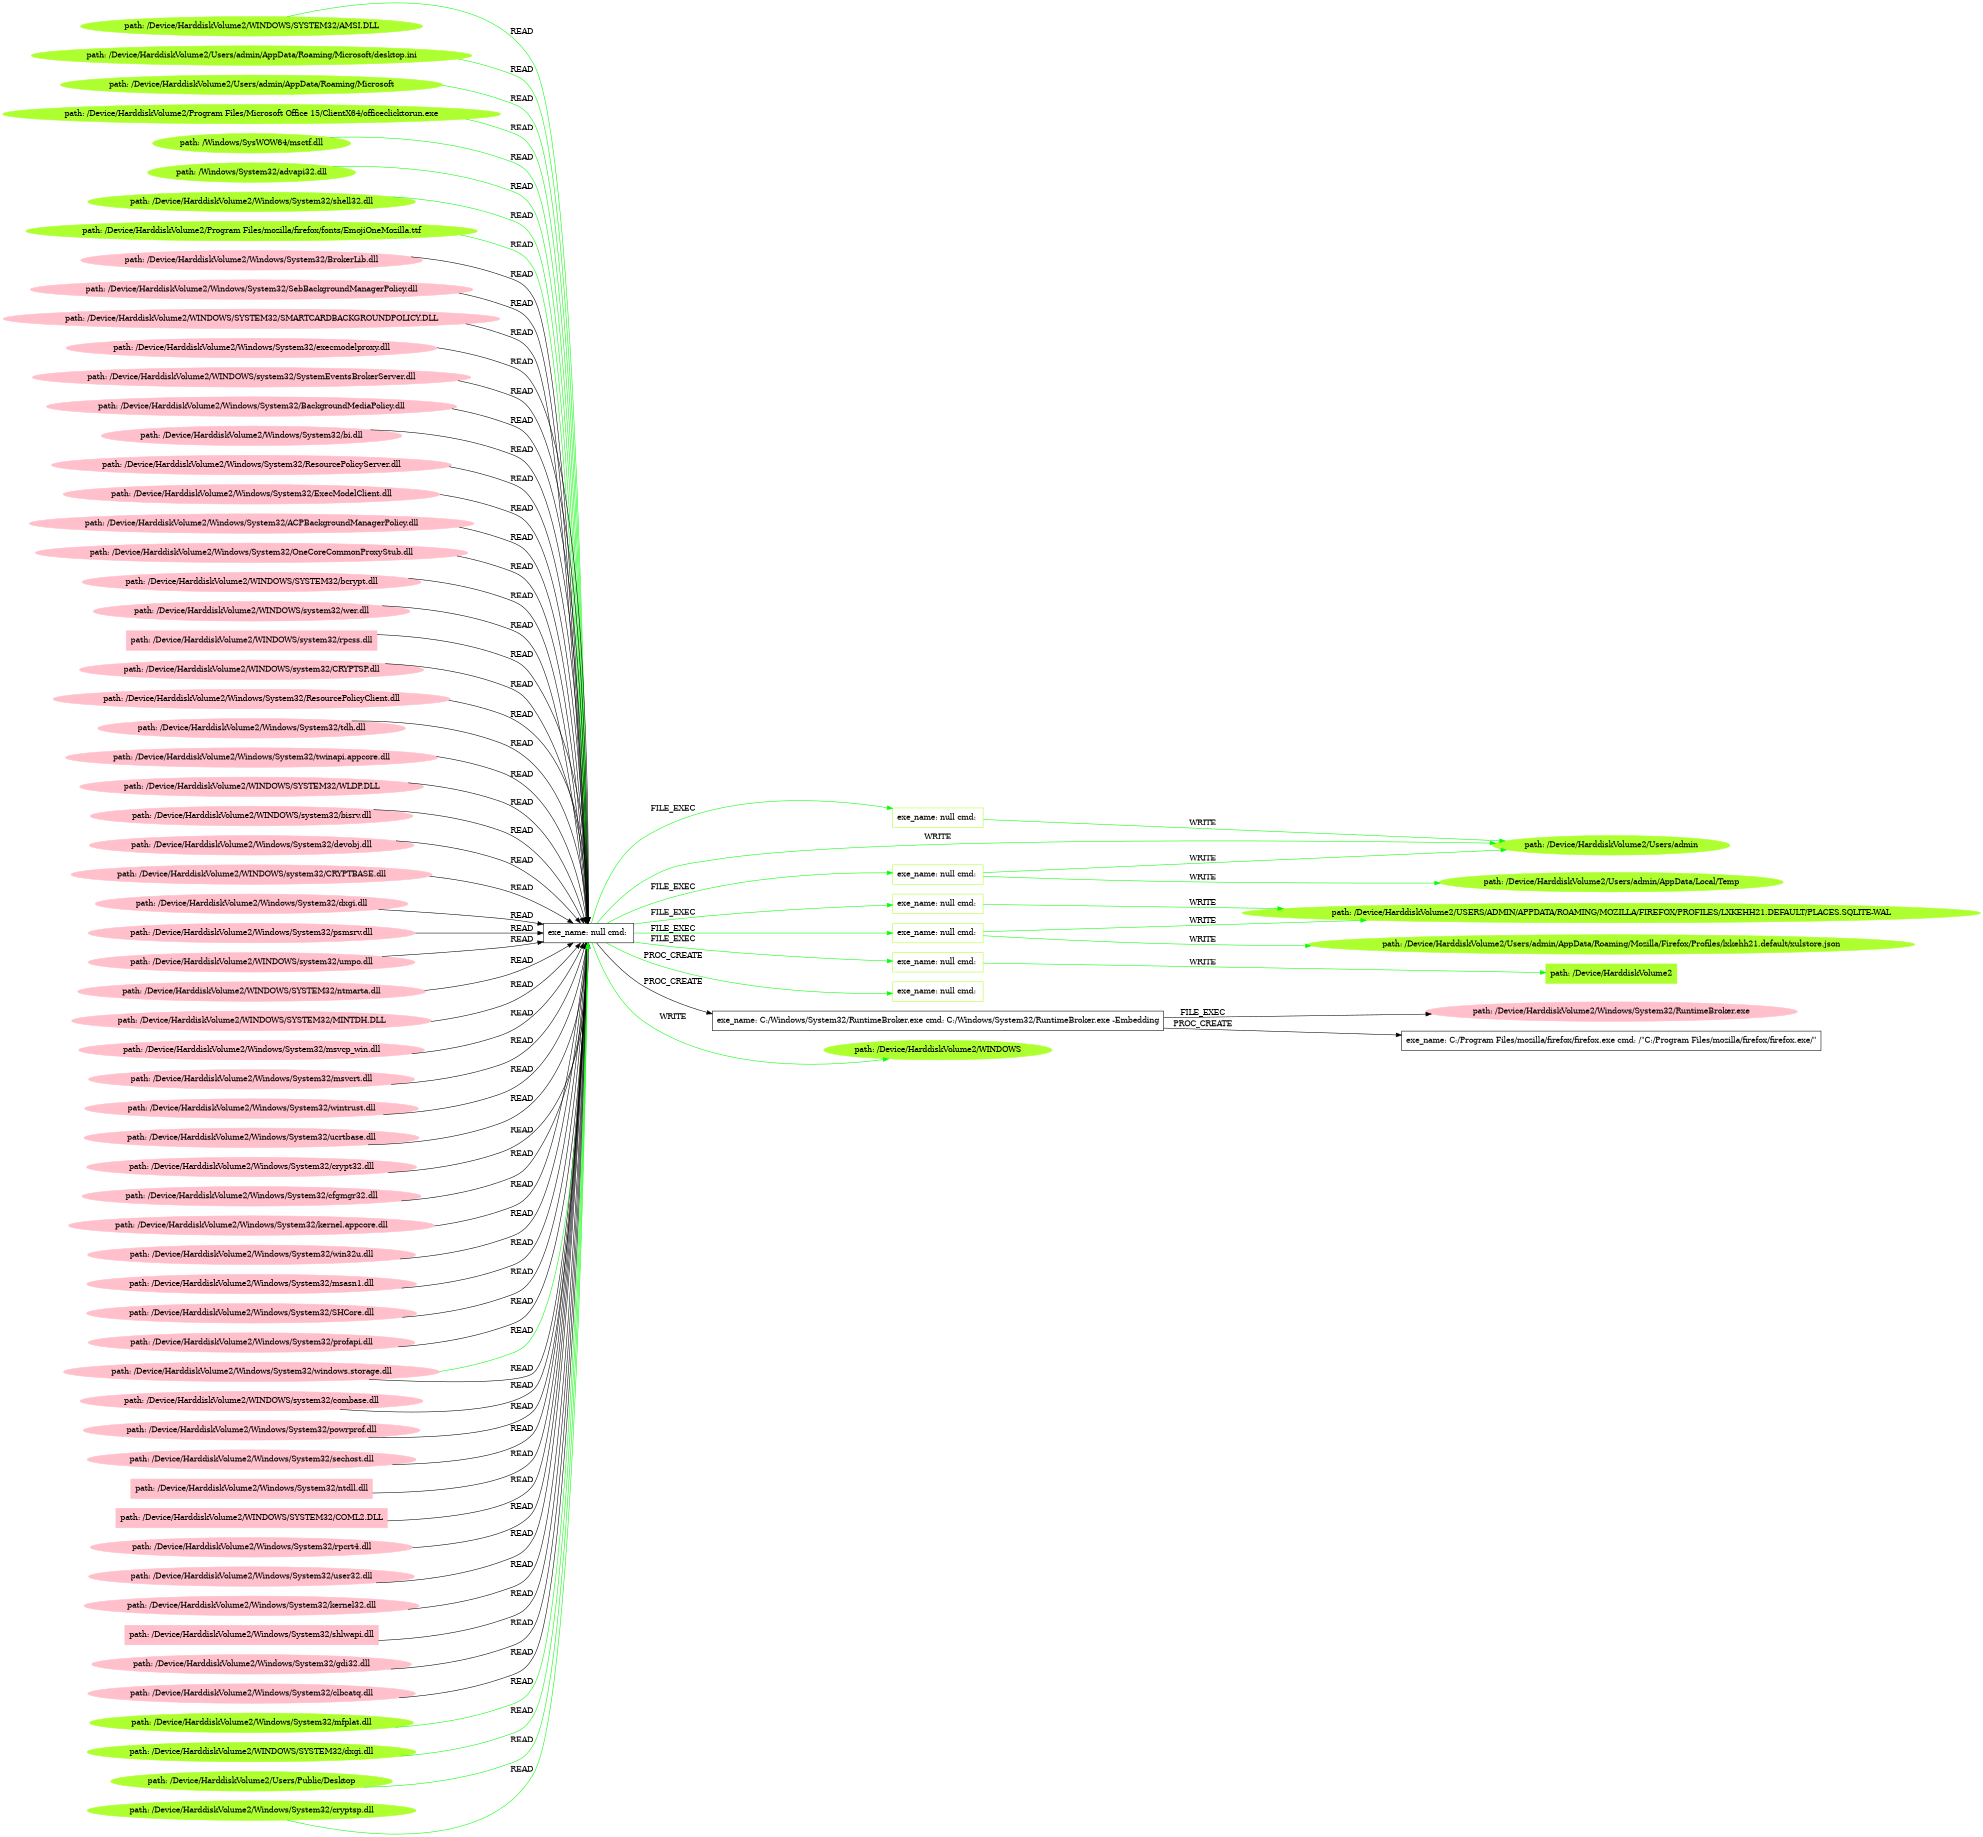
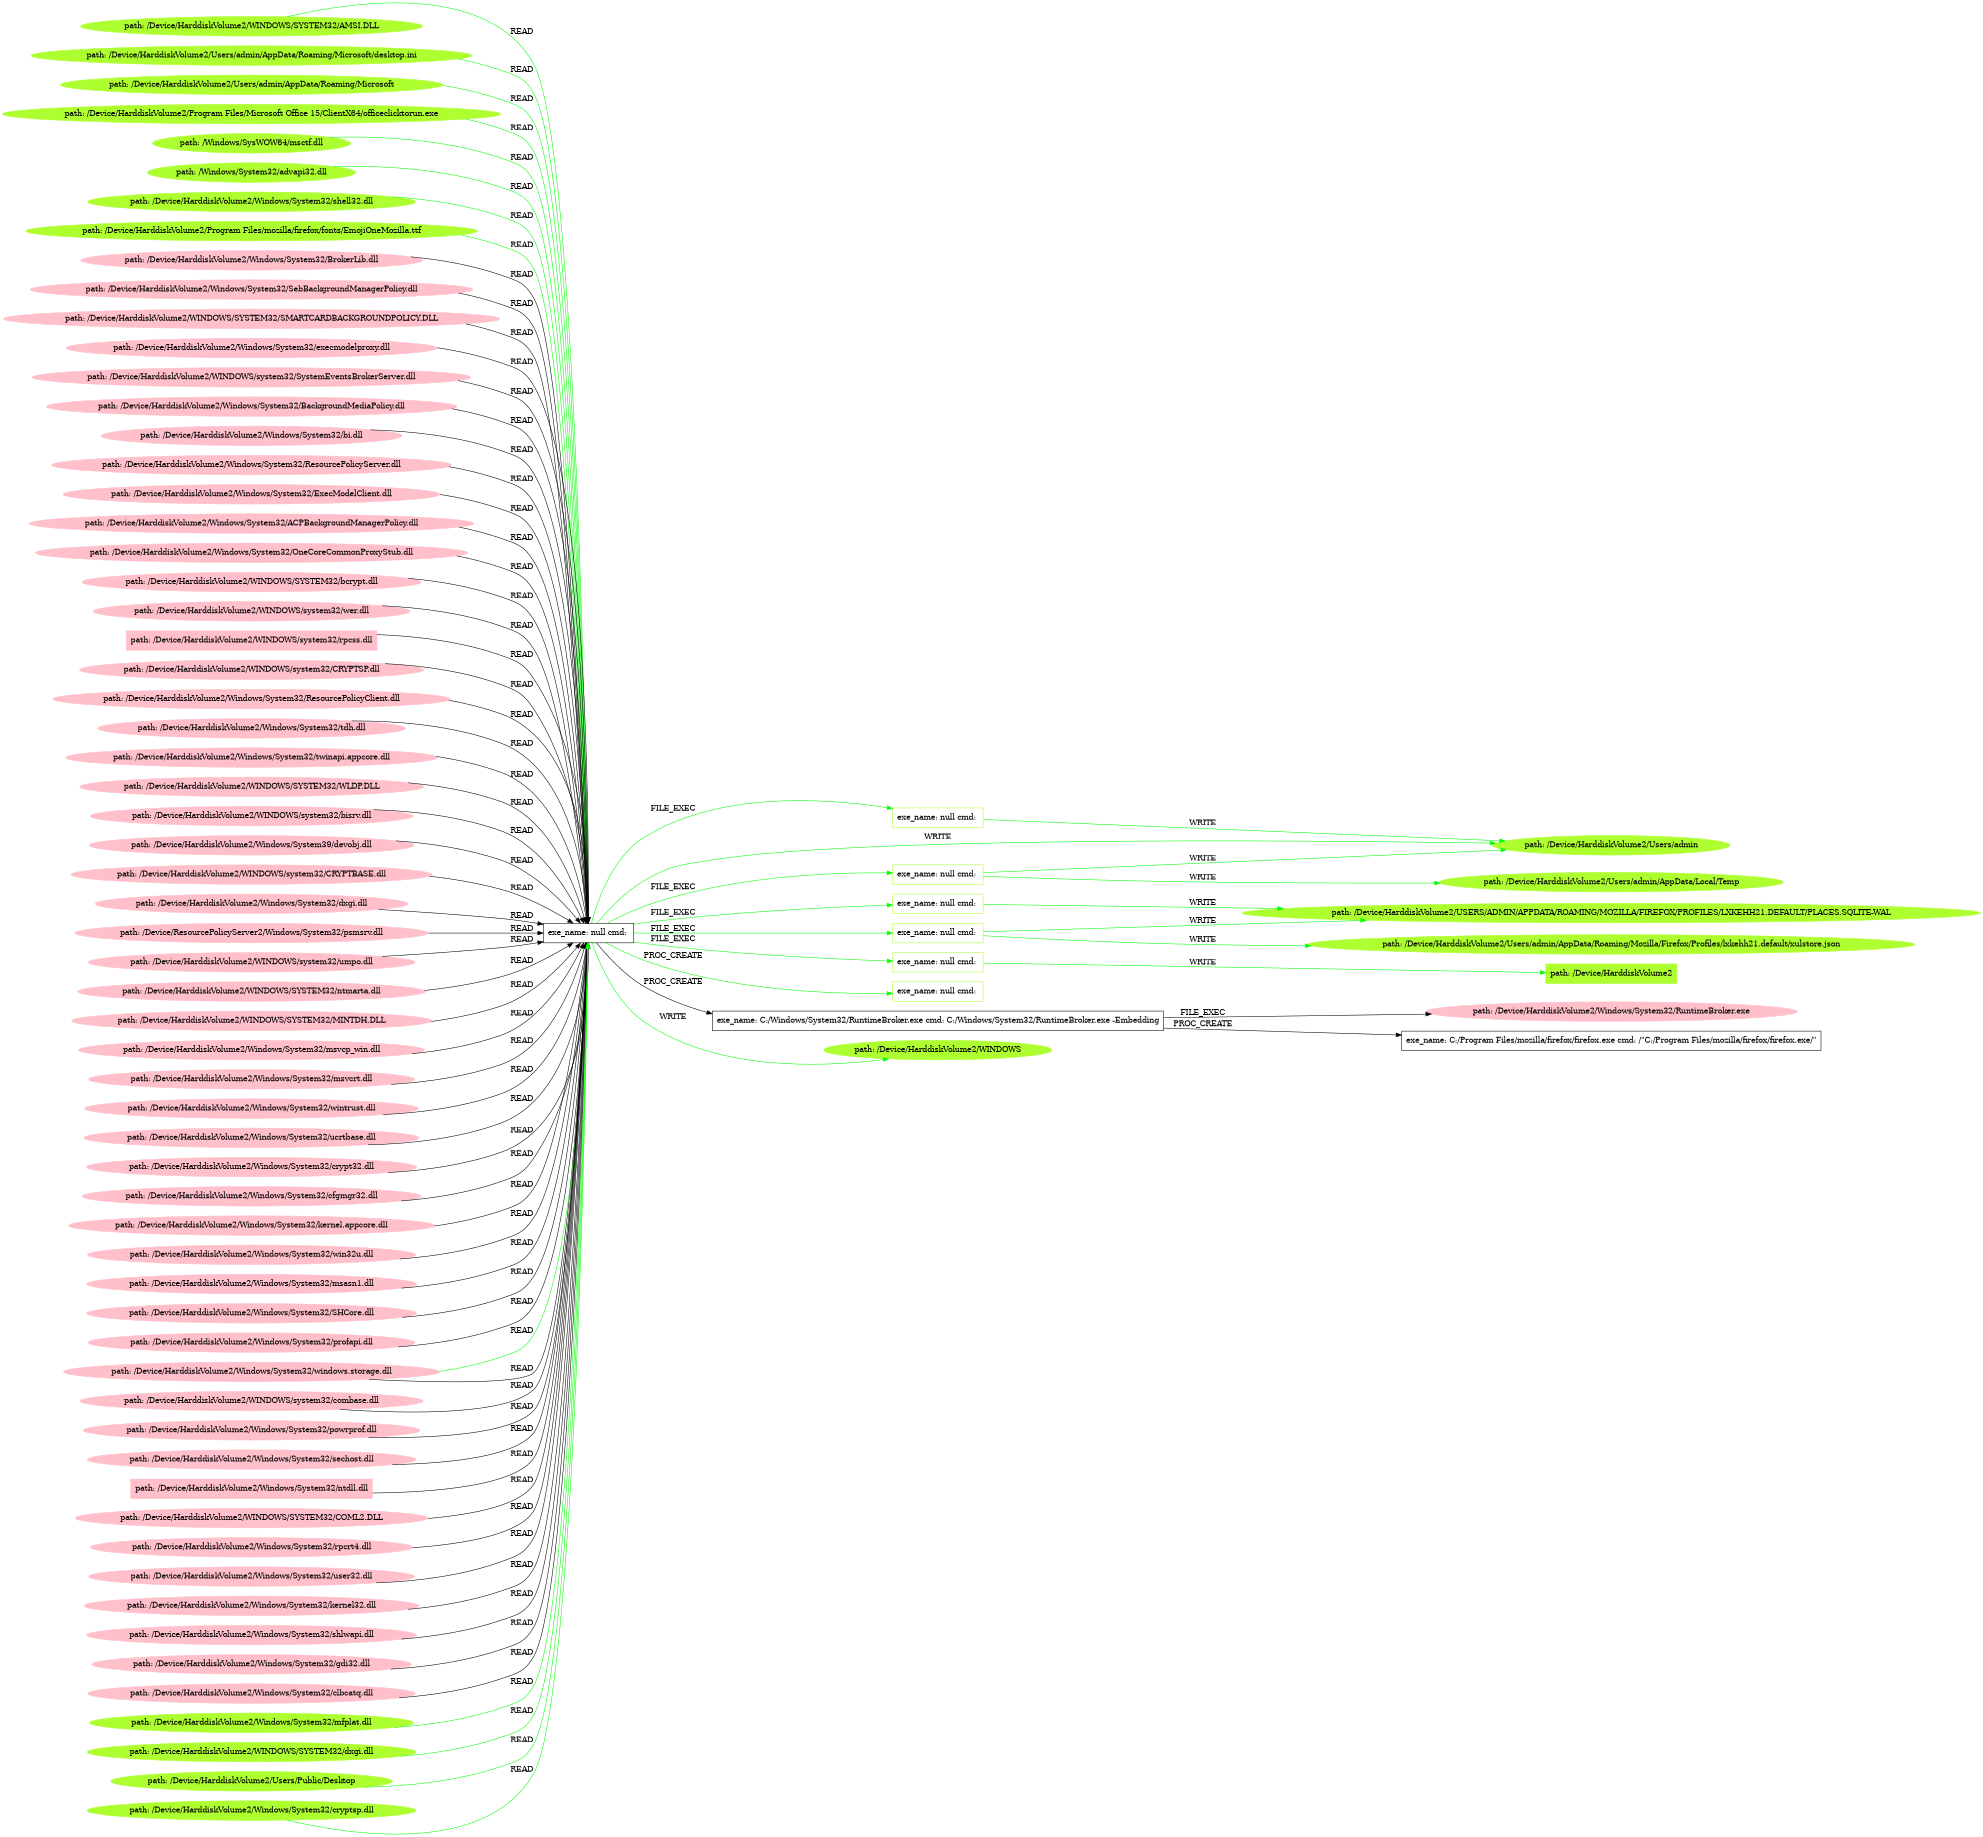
(252, 845) -> (252, 845)
(252, 933) -> (252, 933)
(252, 1518) -> (252, 1518)
(252, 1635) -> (252, 1635)
